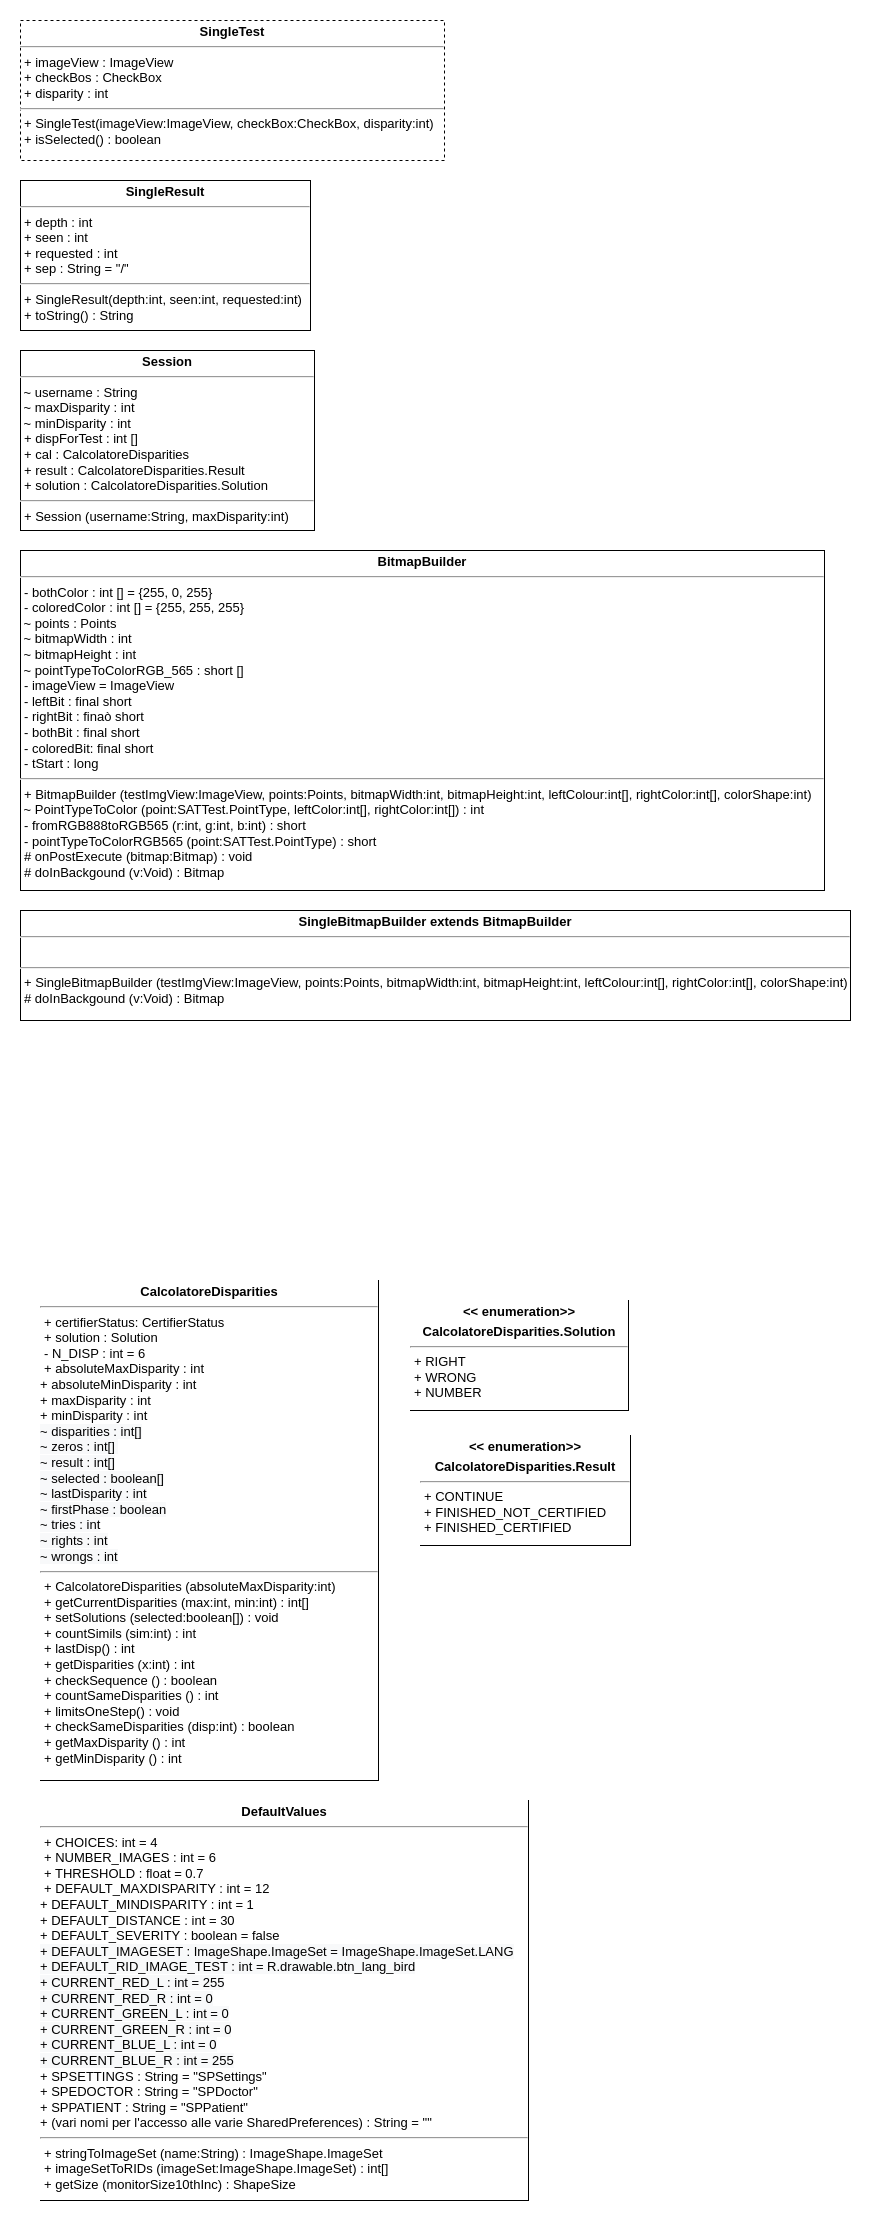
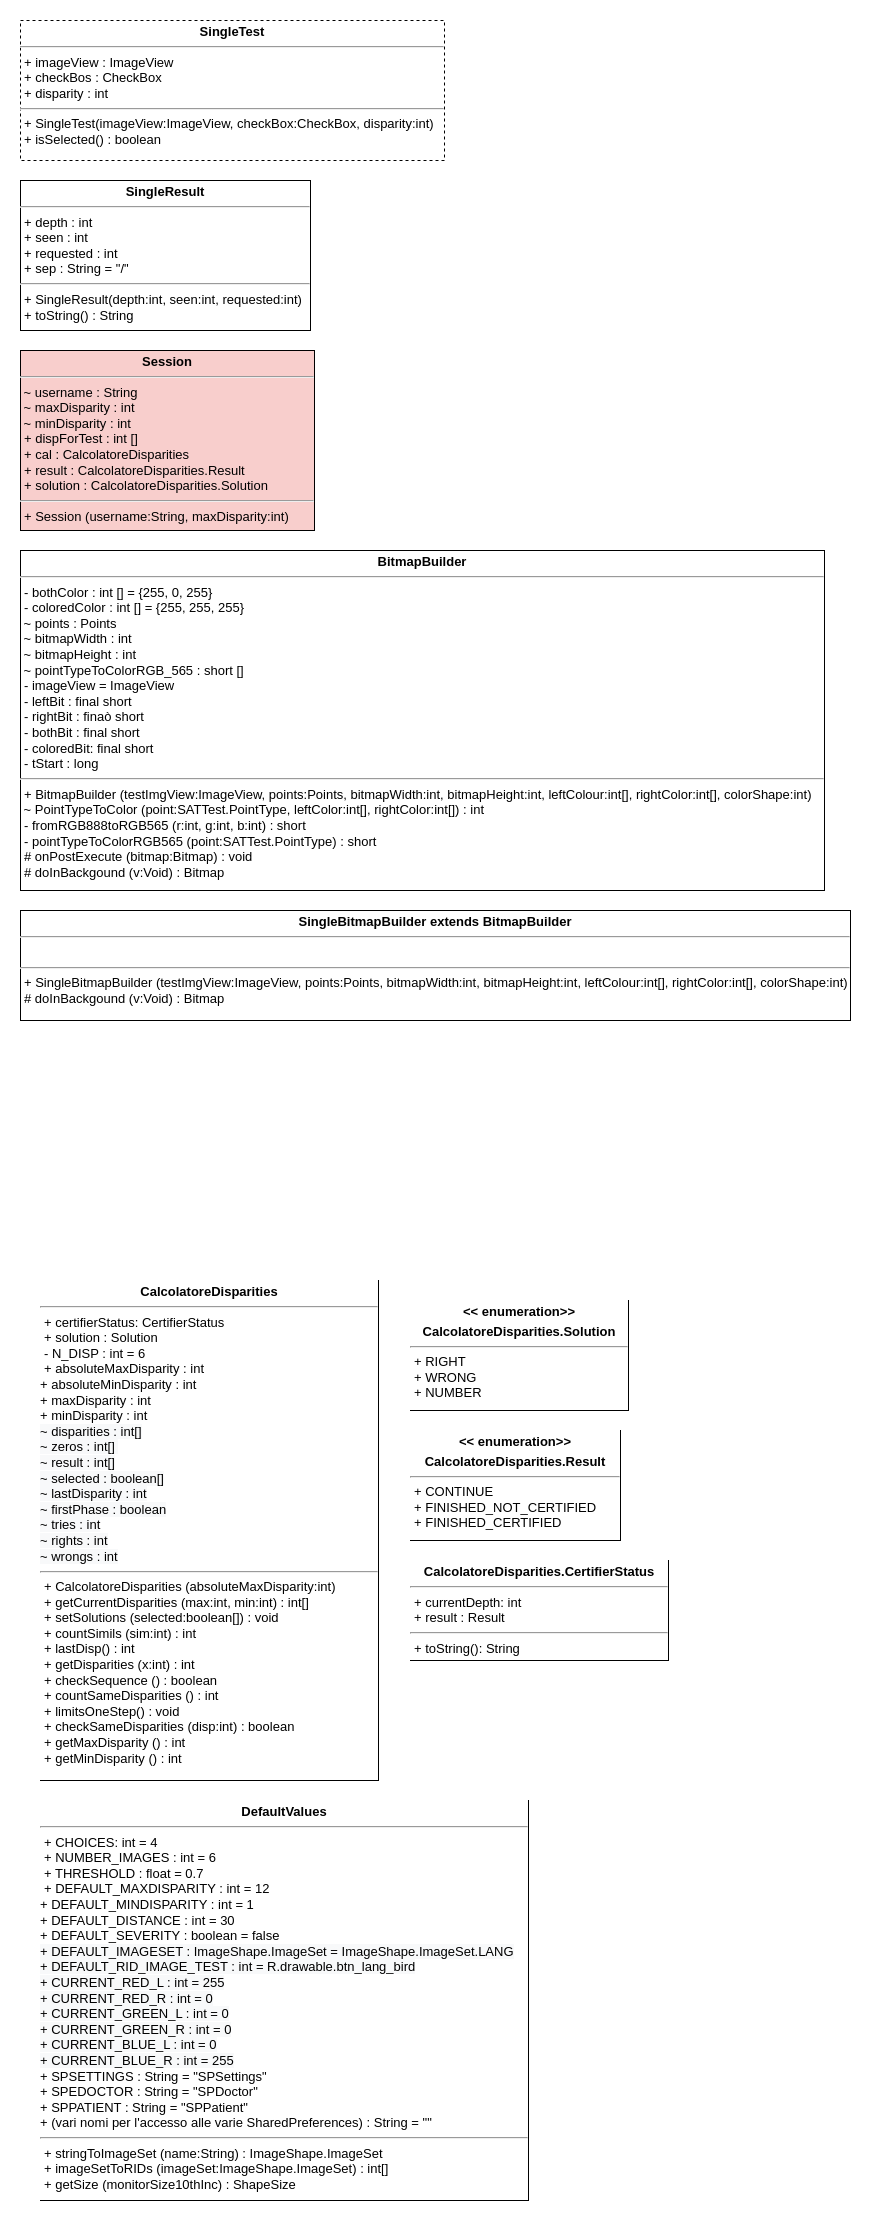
(168, 441) -> (168, 441)
(526, 1491) -> (516, 1486)
none -> (540, 1611)
